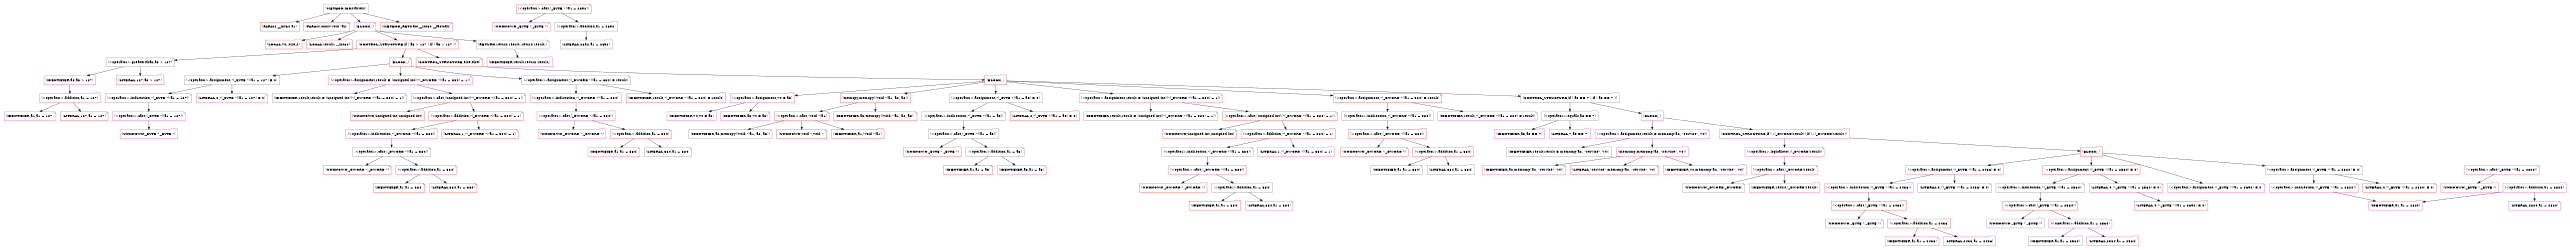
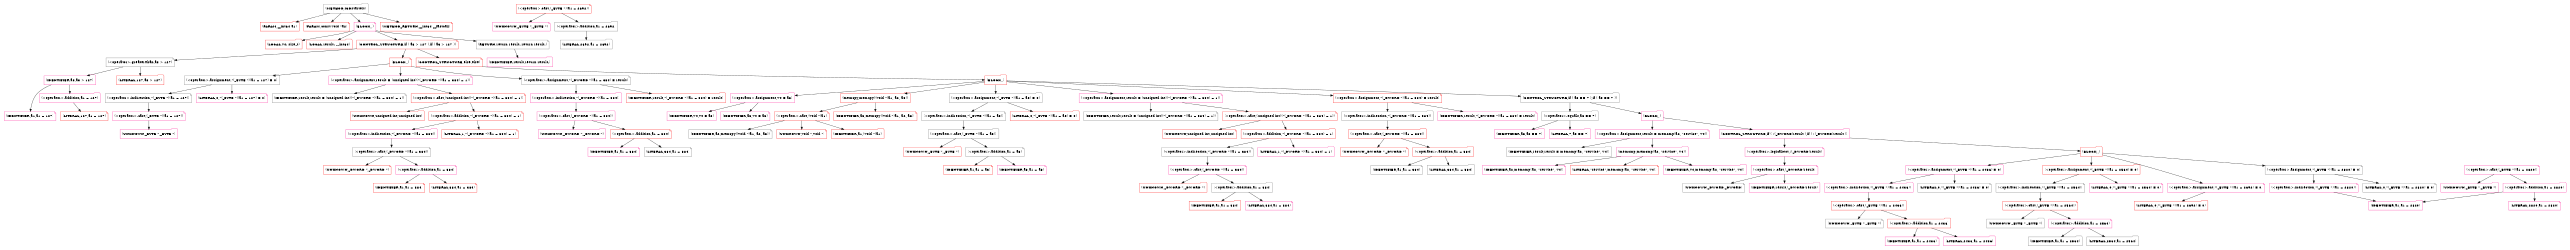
(51, 107) -> (37, 94)
none -> (2517, 178)
(2400, 188) -> (2400, 188)
(2147, 196) -> (2195, 196)
(2113, 241) -> (2113, 241)
